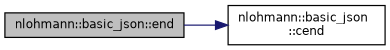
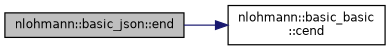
(307, 25) -> (307, 25)
